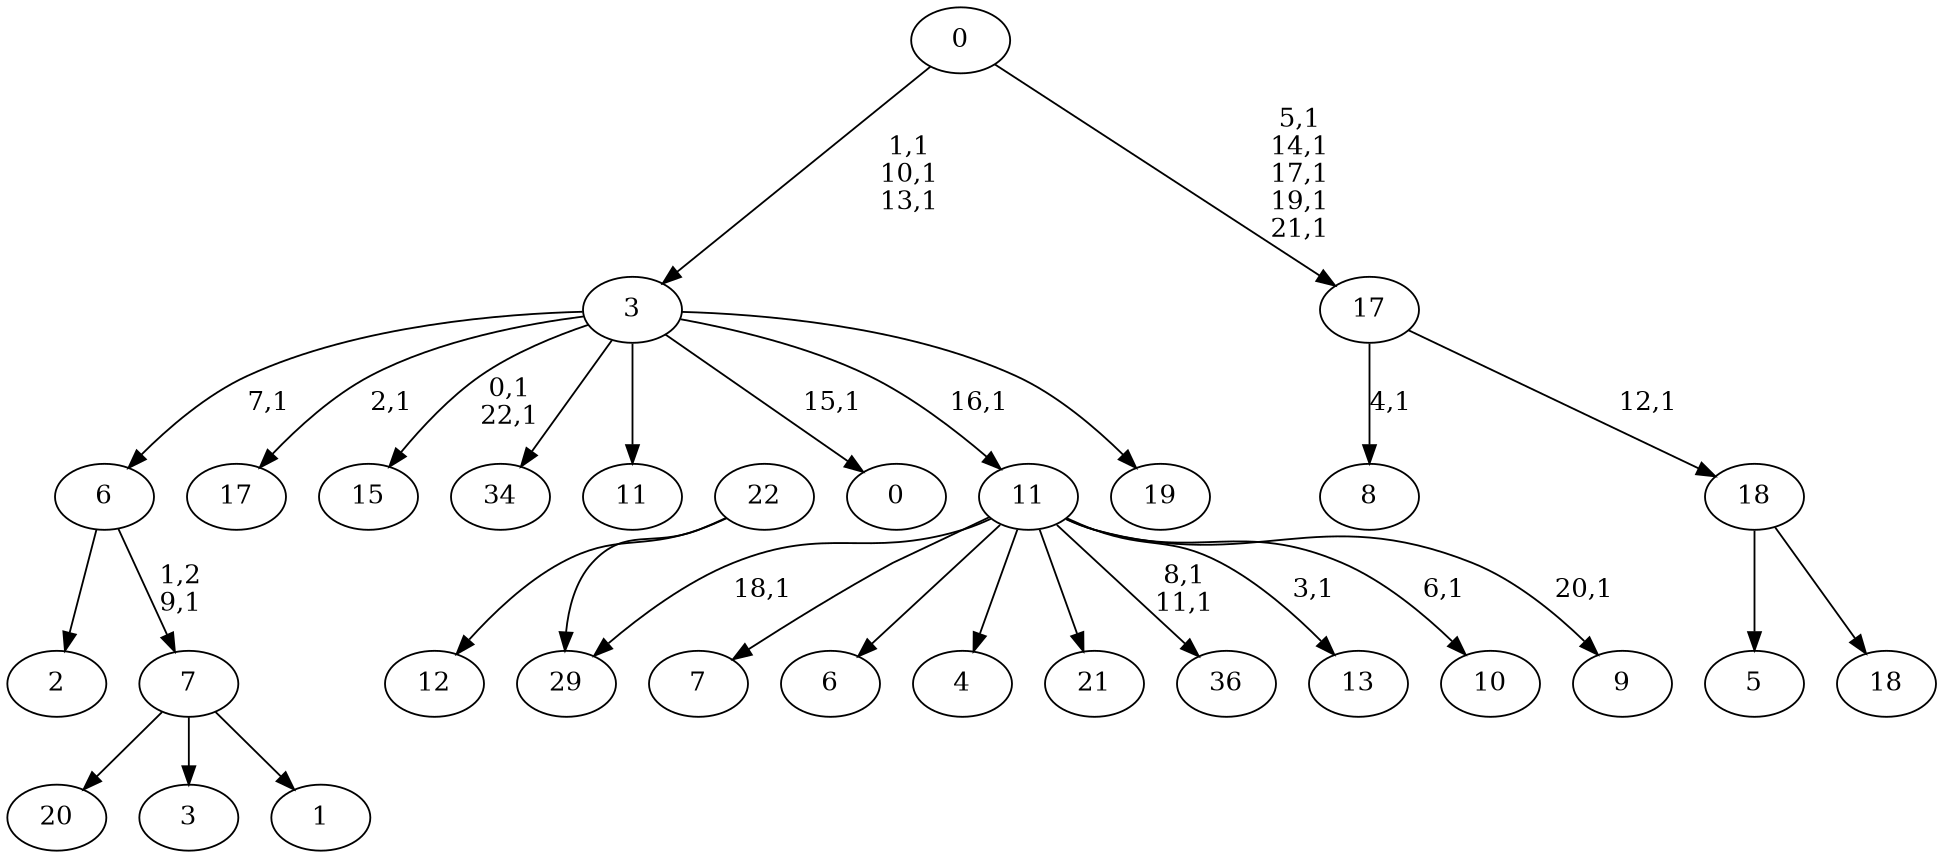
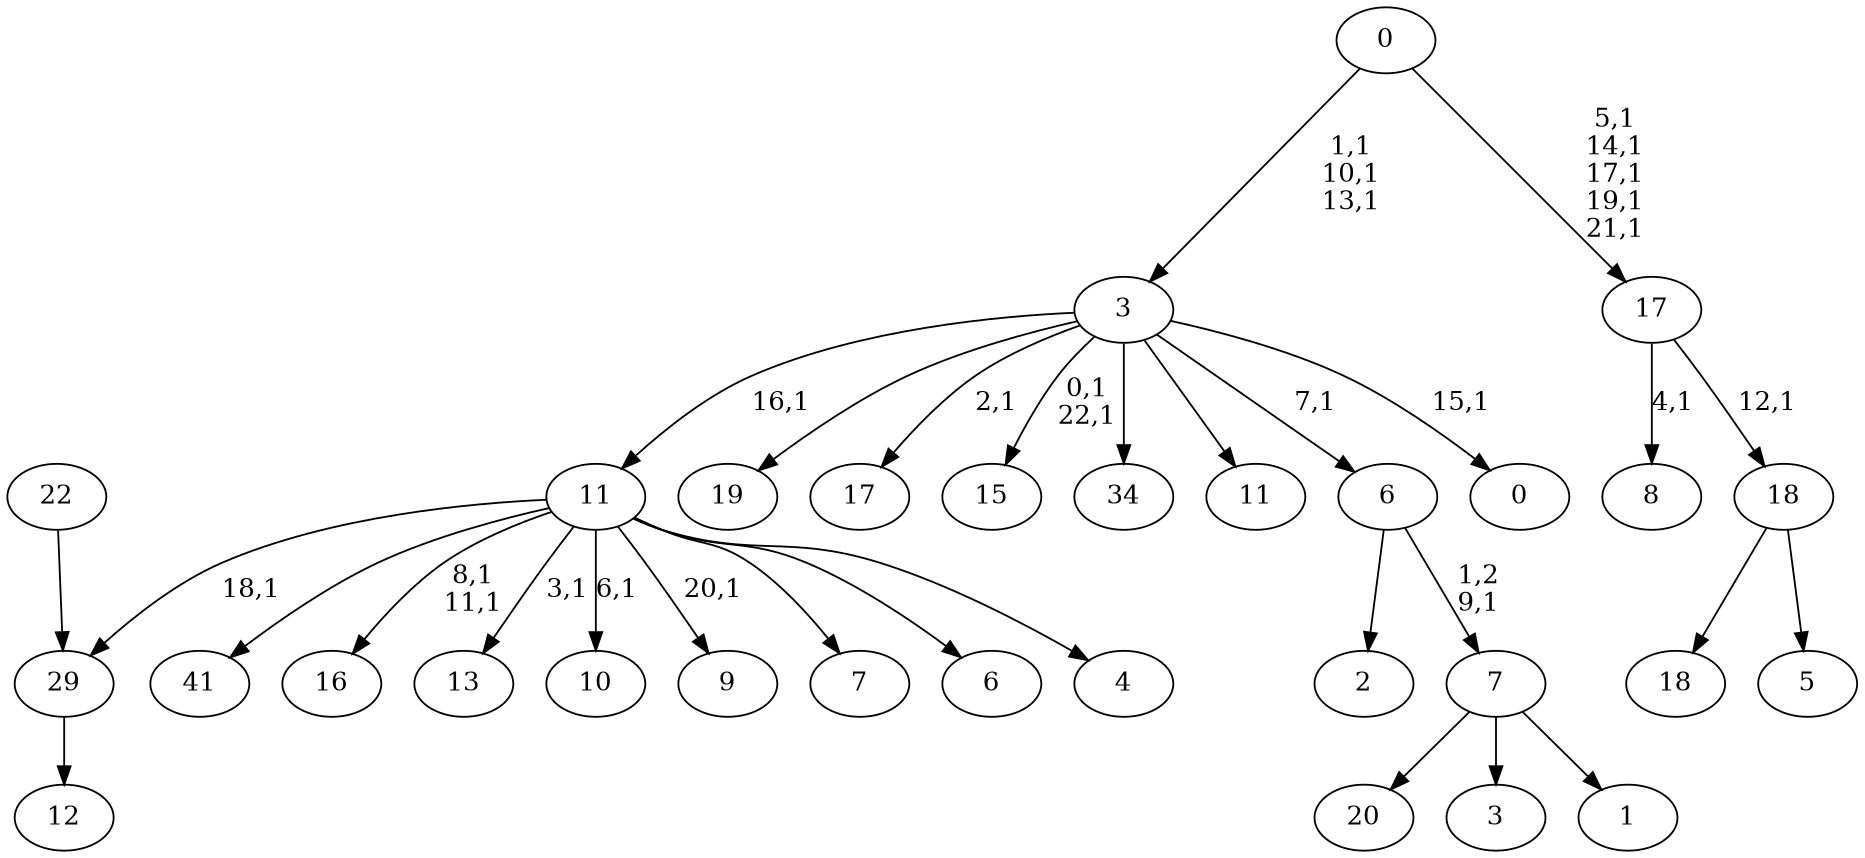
(585, 552) -> (64, 742)
(1094, 684) -> (200, 684)
(1226, 684) -> (332, 684)
